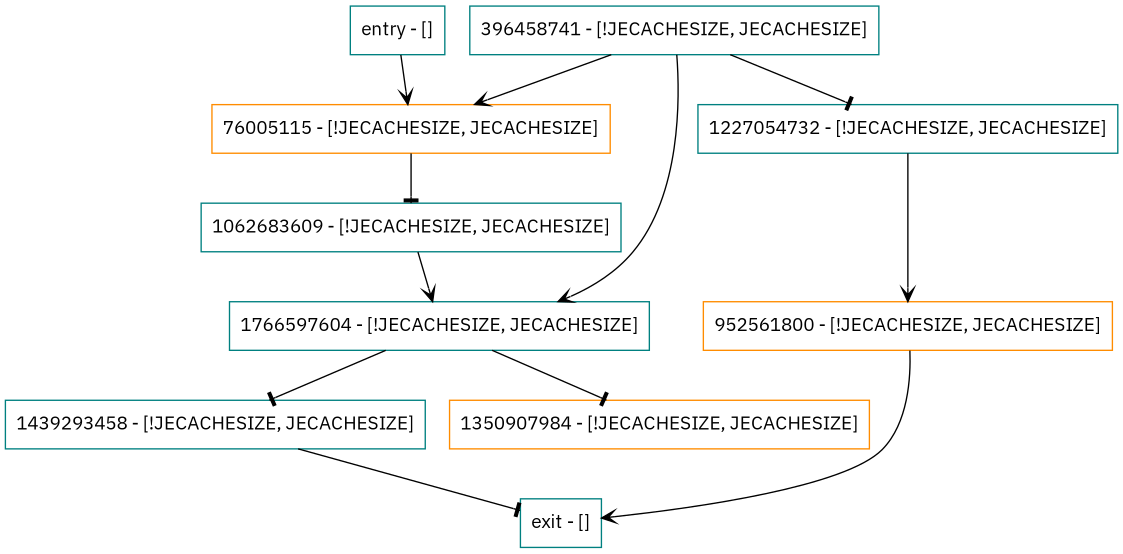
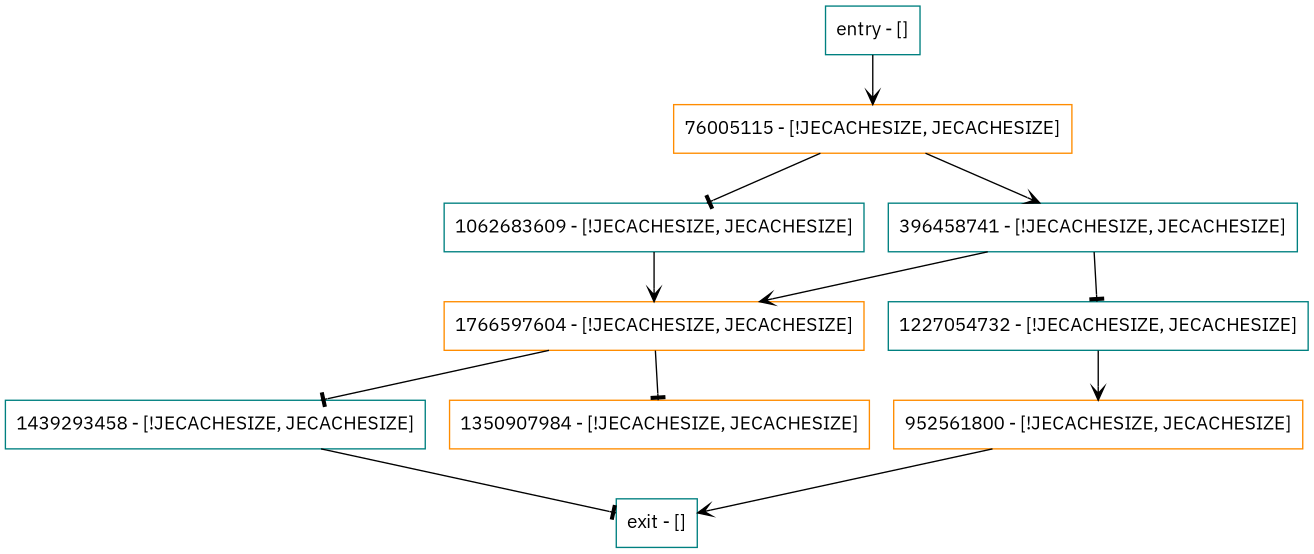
(549, 77) -> (976, 175)
(439, 326) -> (654, 326)
